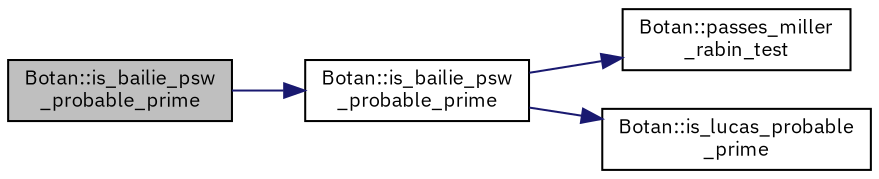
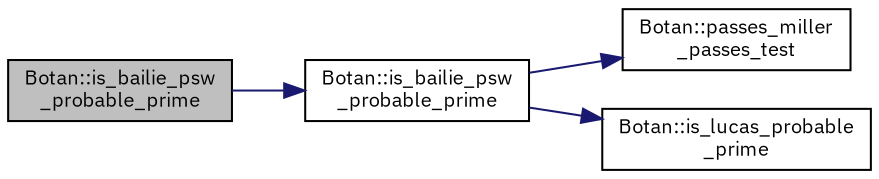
(737, 40) -> (737, 40)
